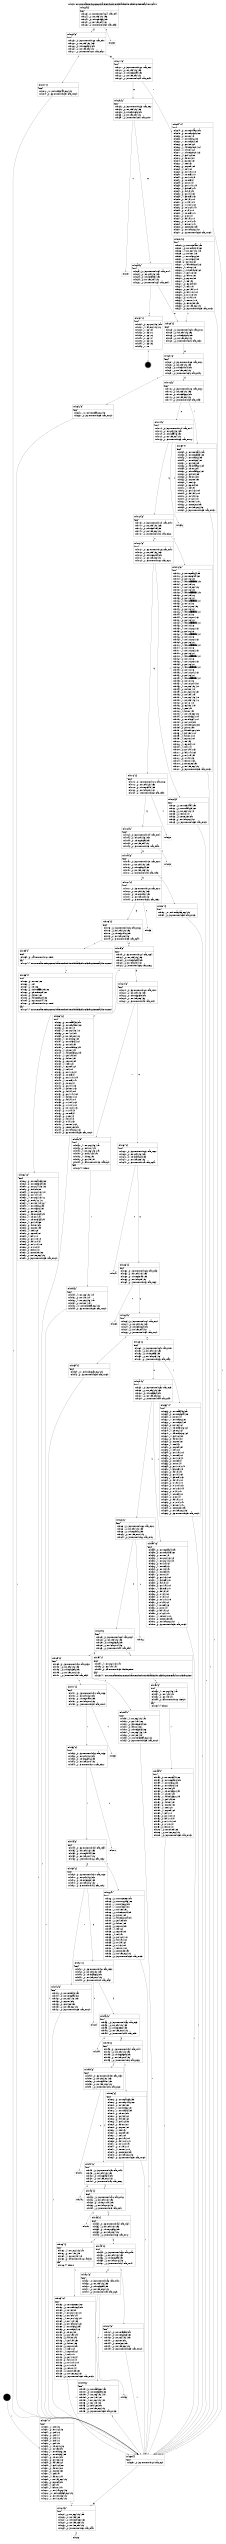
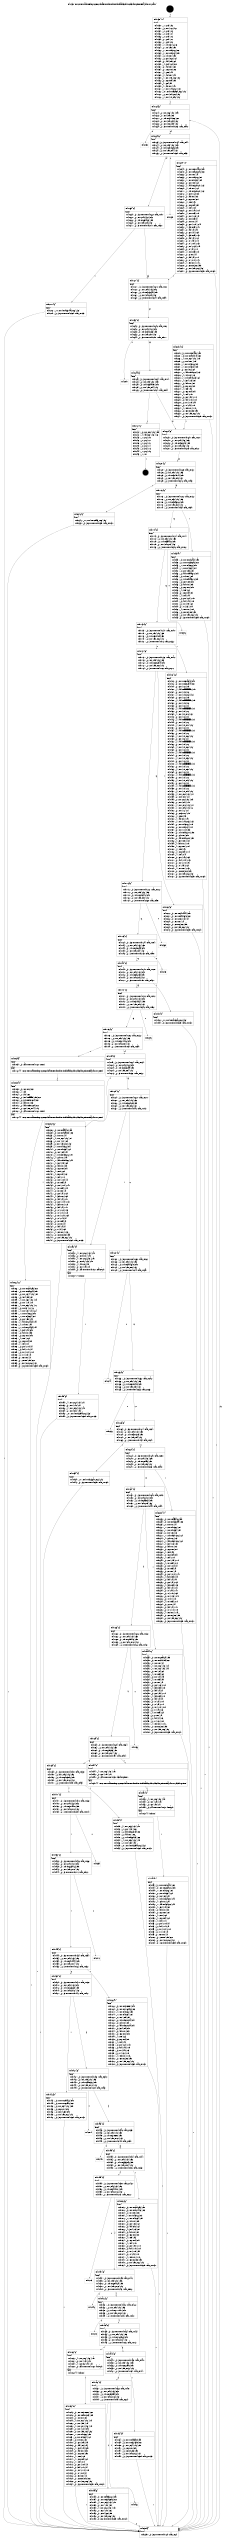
(158, 106) -> (172, 276)
none -> (170, 131)
